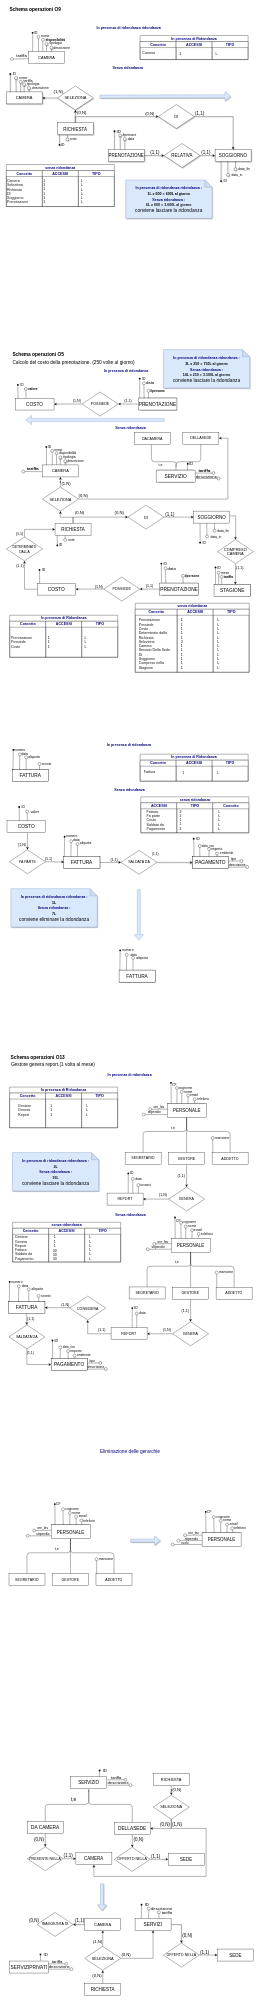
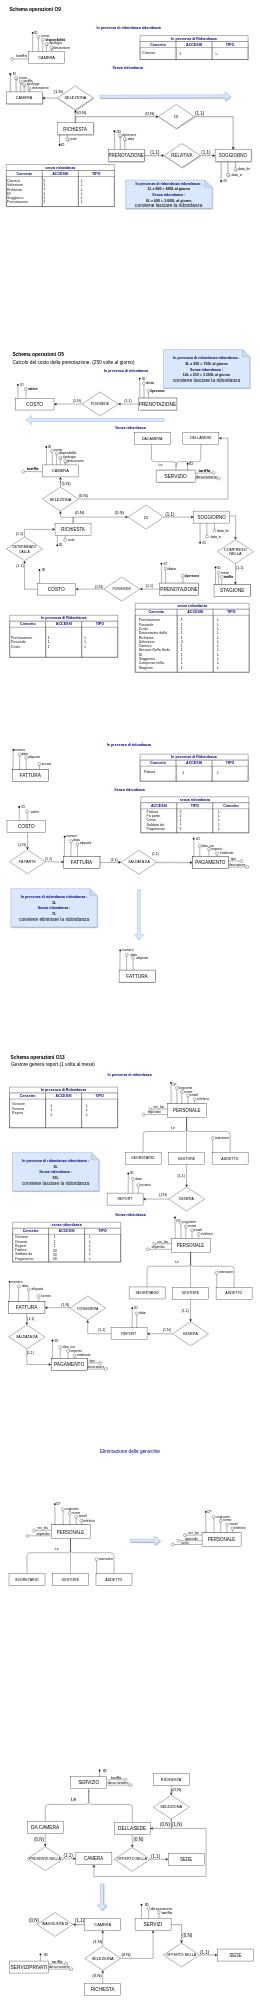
(169, 199) -> (169, 194)
(235, 552) -> (235, 552)
(28, 1110) -> (22, 1108)
